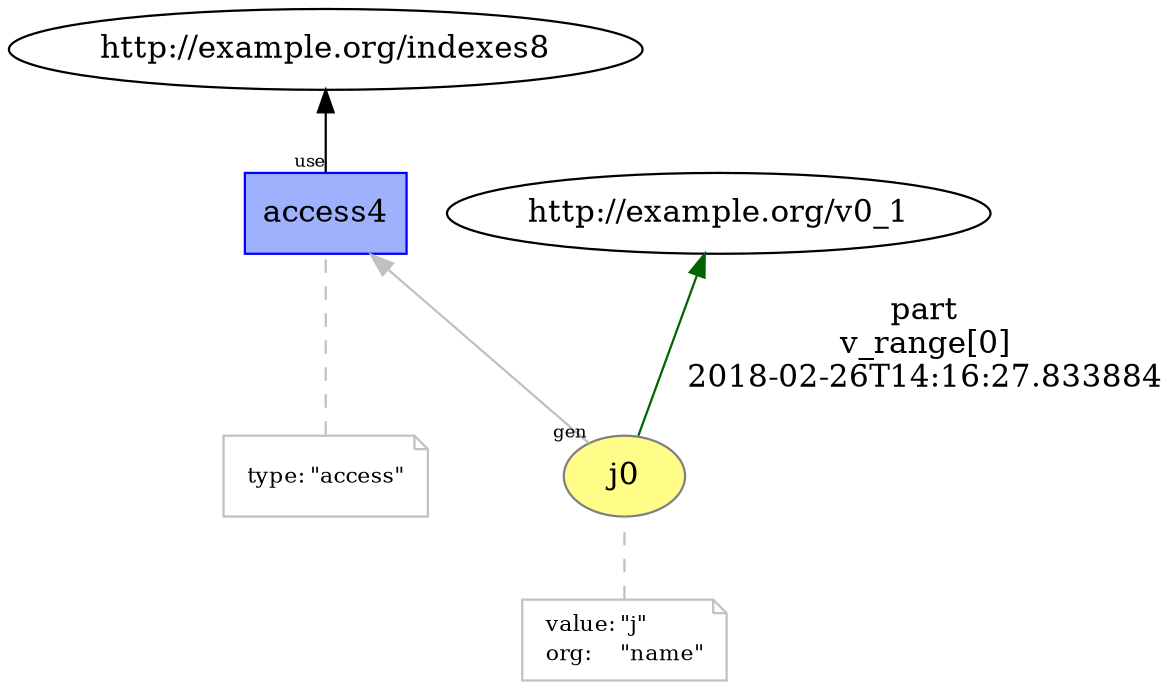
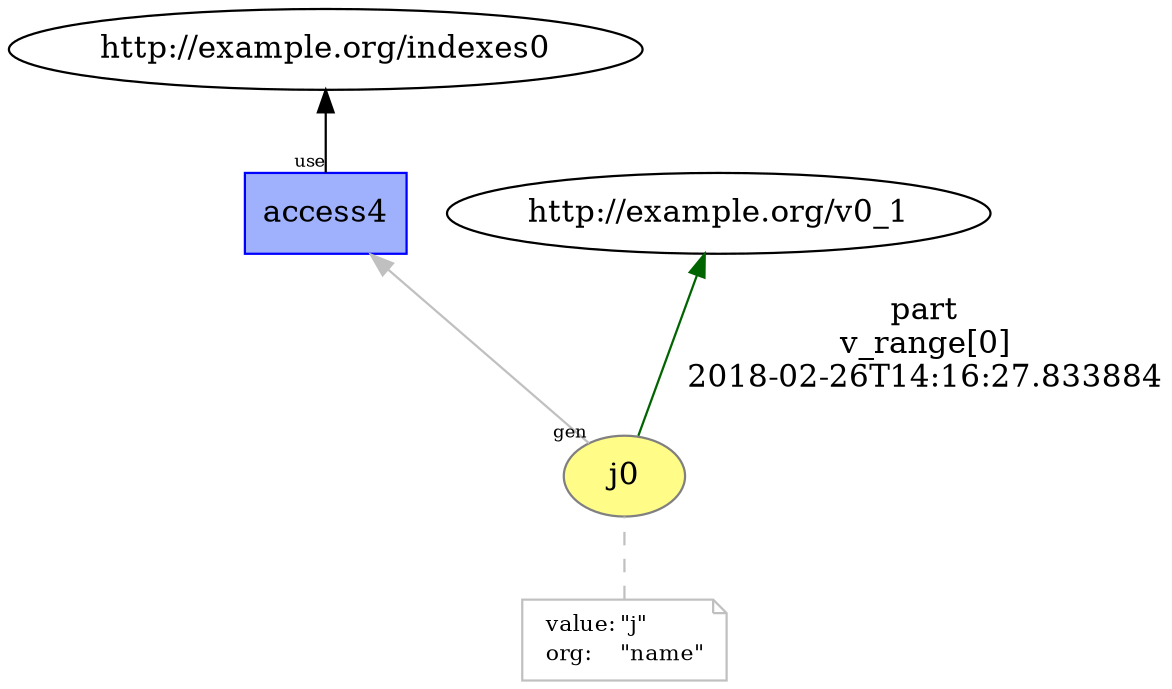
(326, 49) -> (326, 49)
(326, 476) -> none
